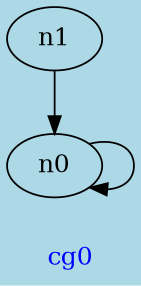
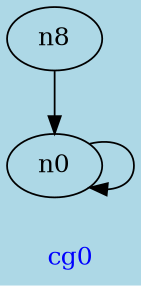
(55, 39) -> (55, 39)
